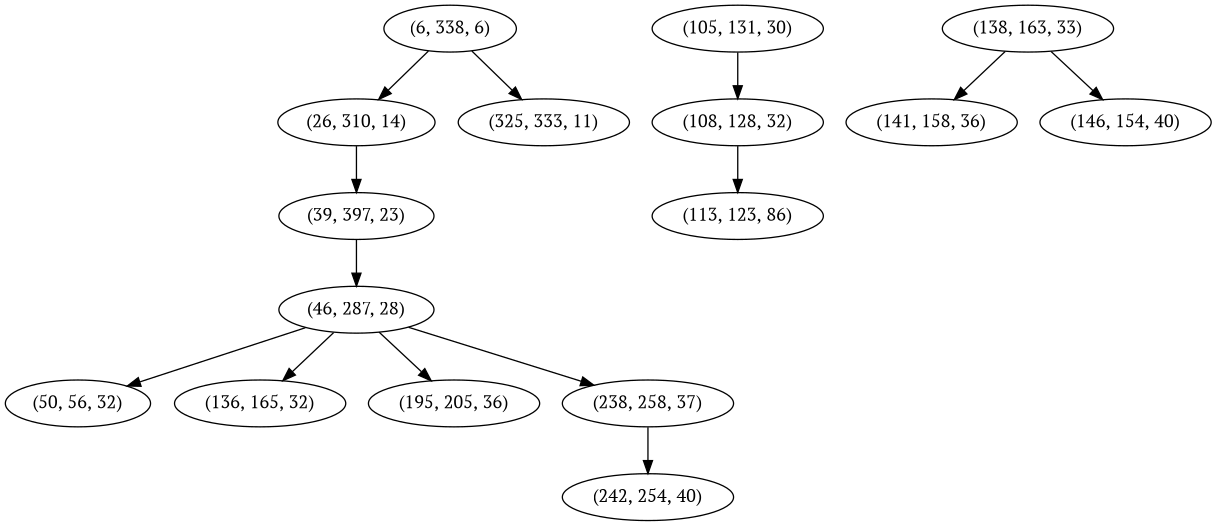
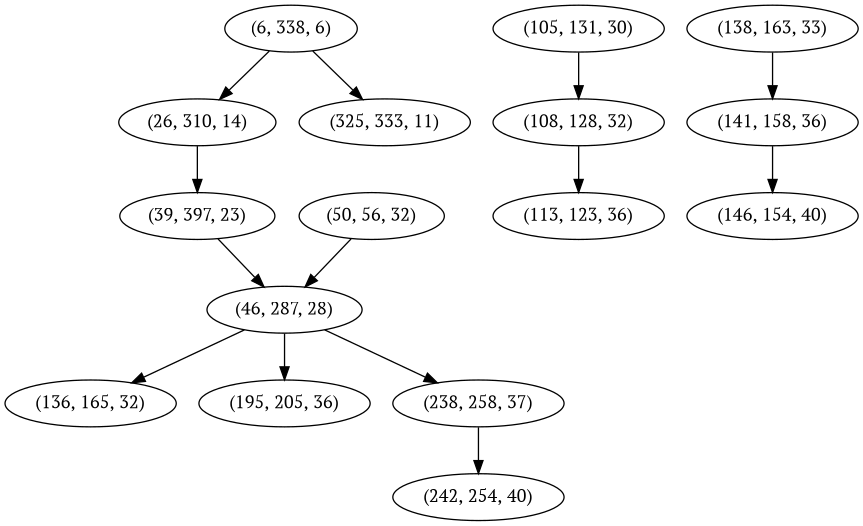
(1072, 71) -> (773, 163)
(738, 216) -> (579, 216)
(223, 355) -> (333, 258)
